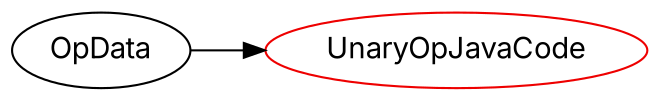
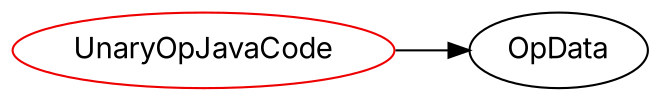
(217, 50) -> (422, 50)
